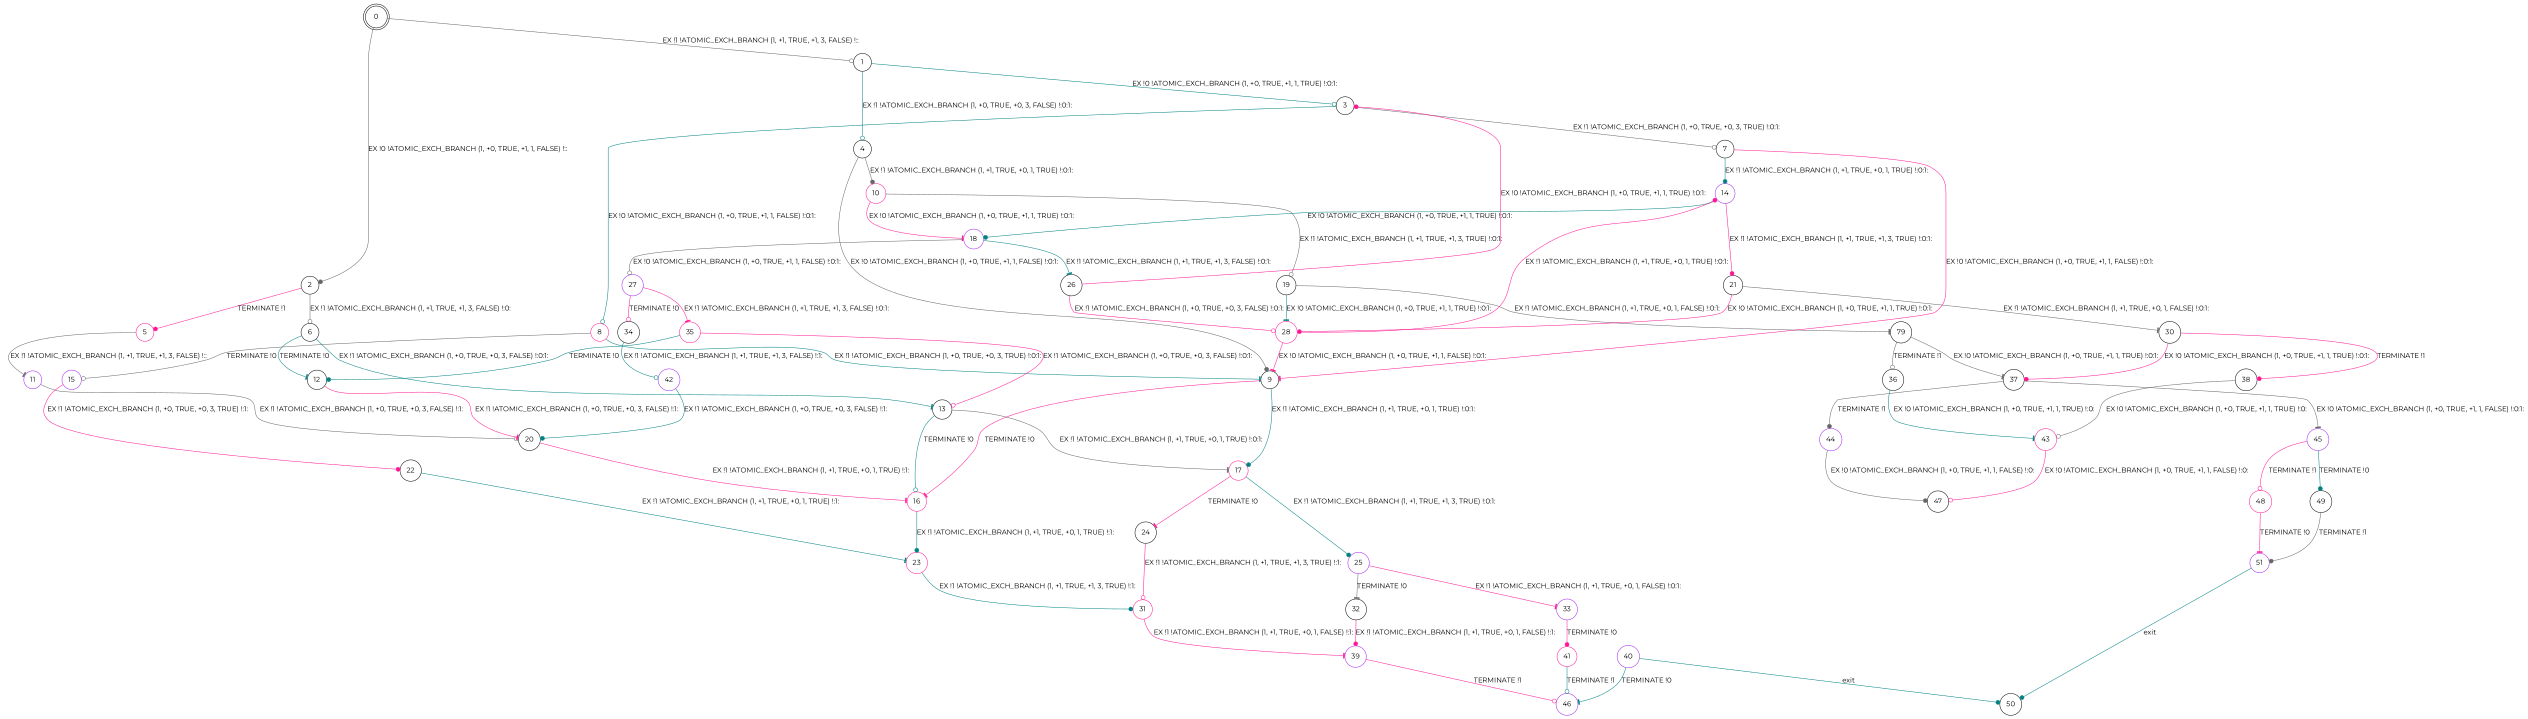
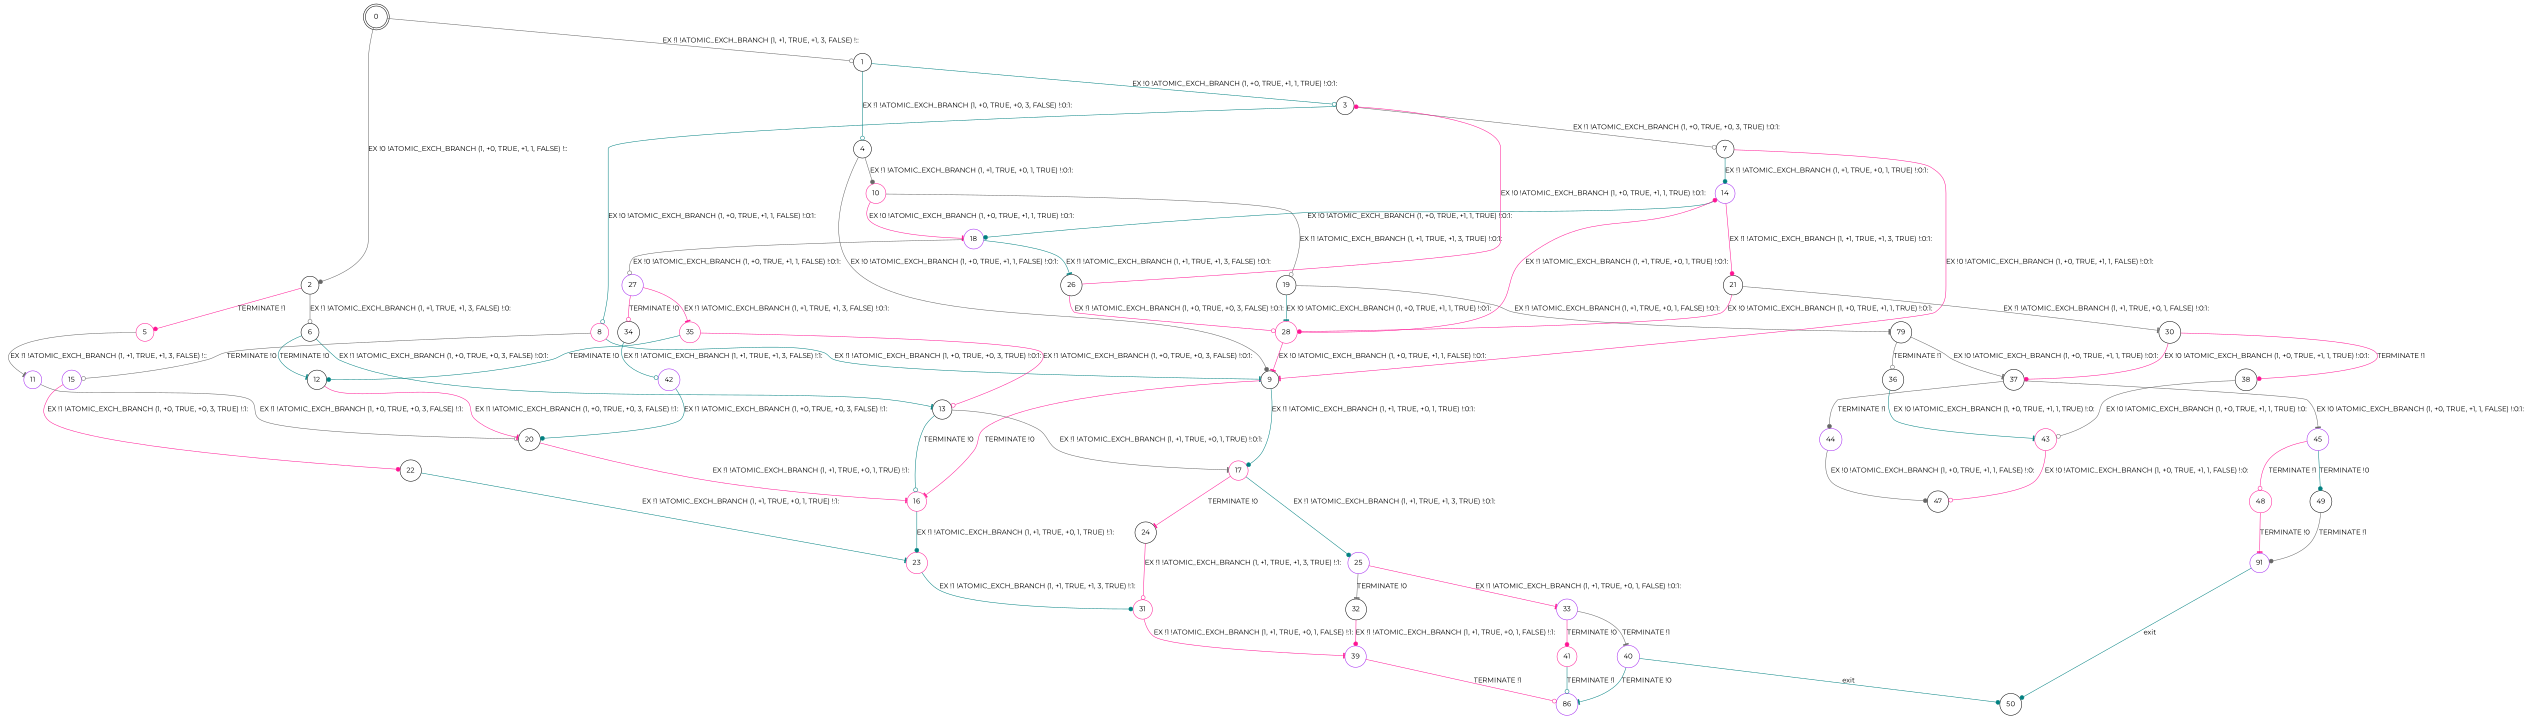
(2260, 563) -> (2260, 563)
none -> (1606, 621)
(1567, 704) -> (1567, 704)
